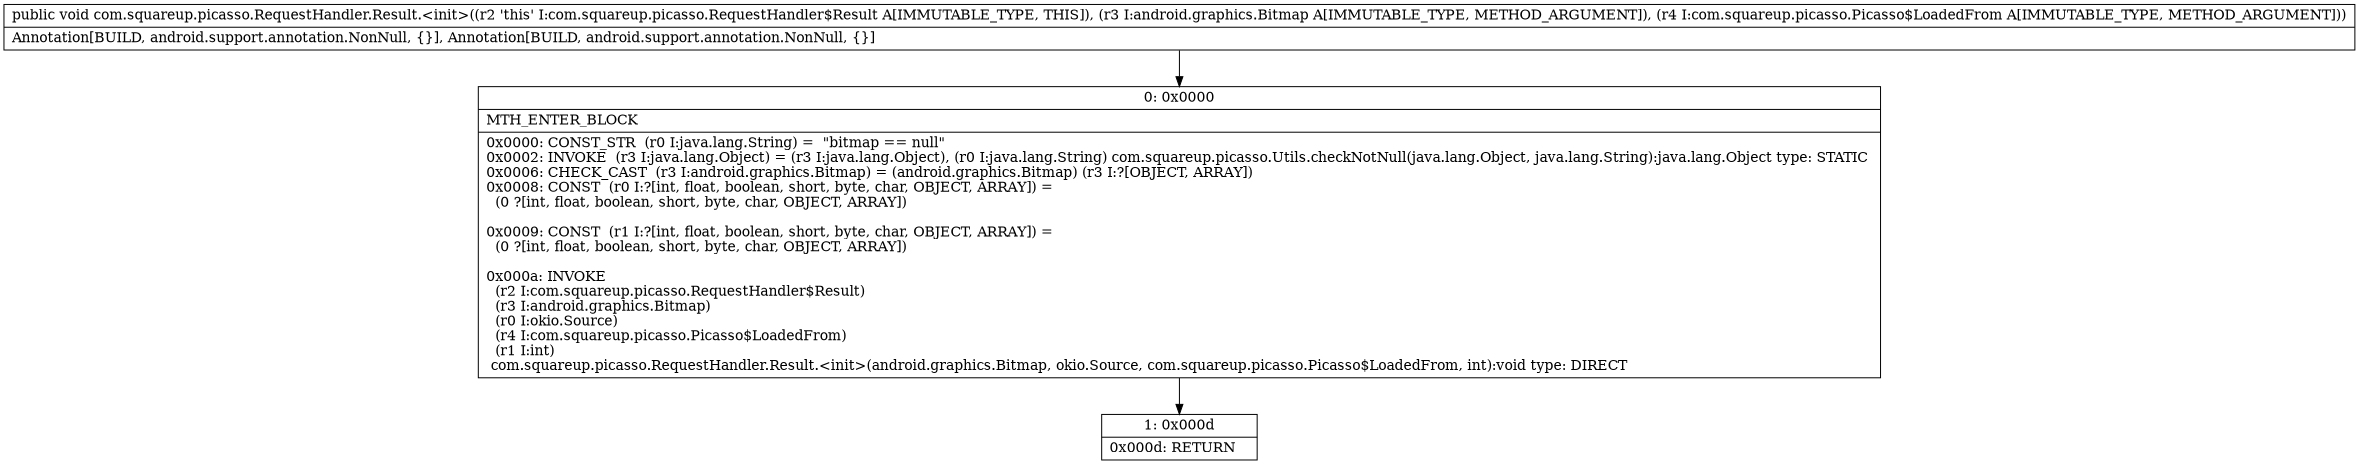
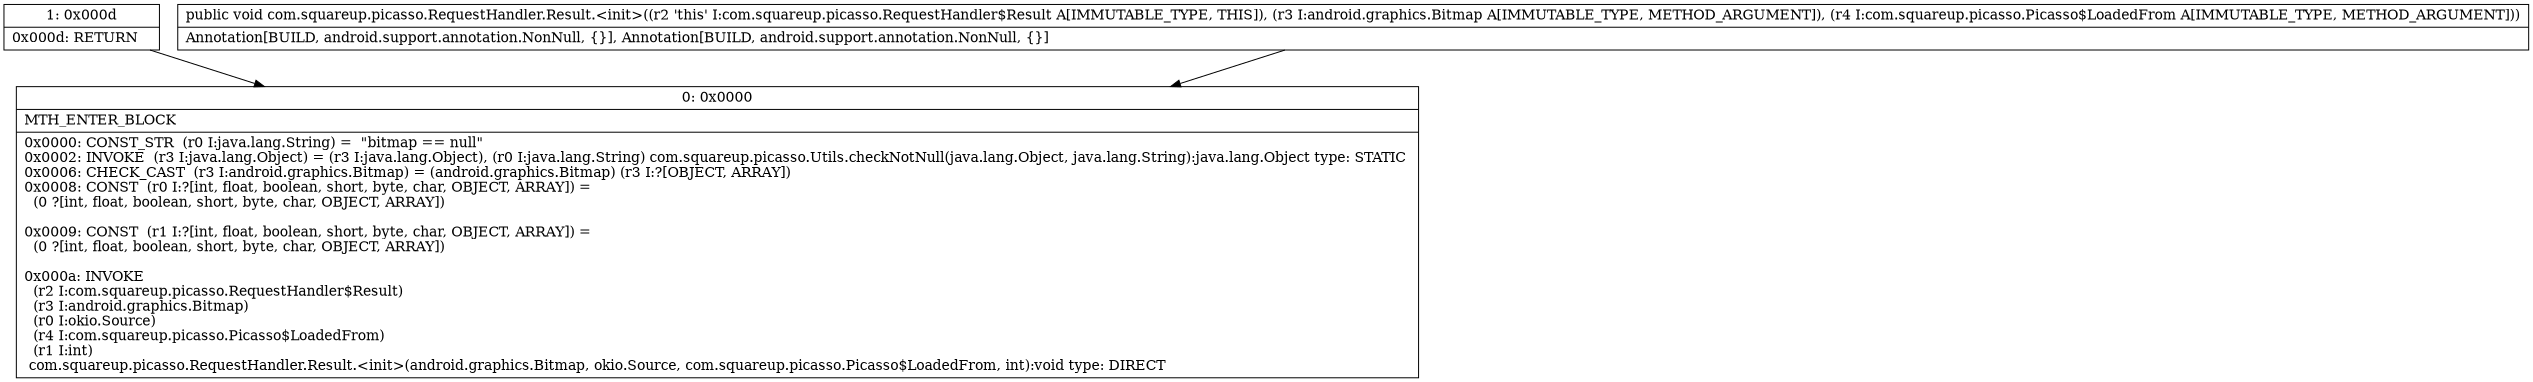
(1179, 391) -> (202, 67)
